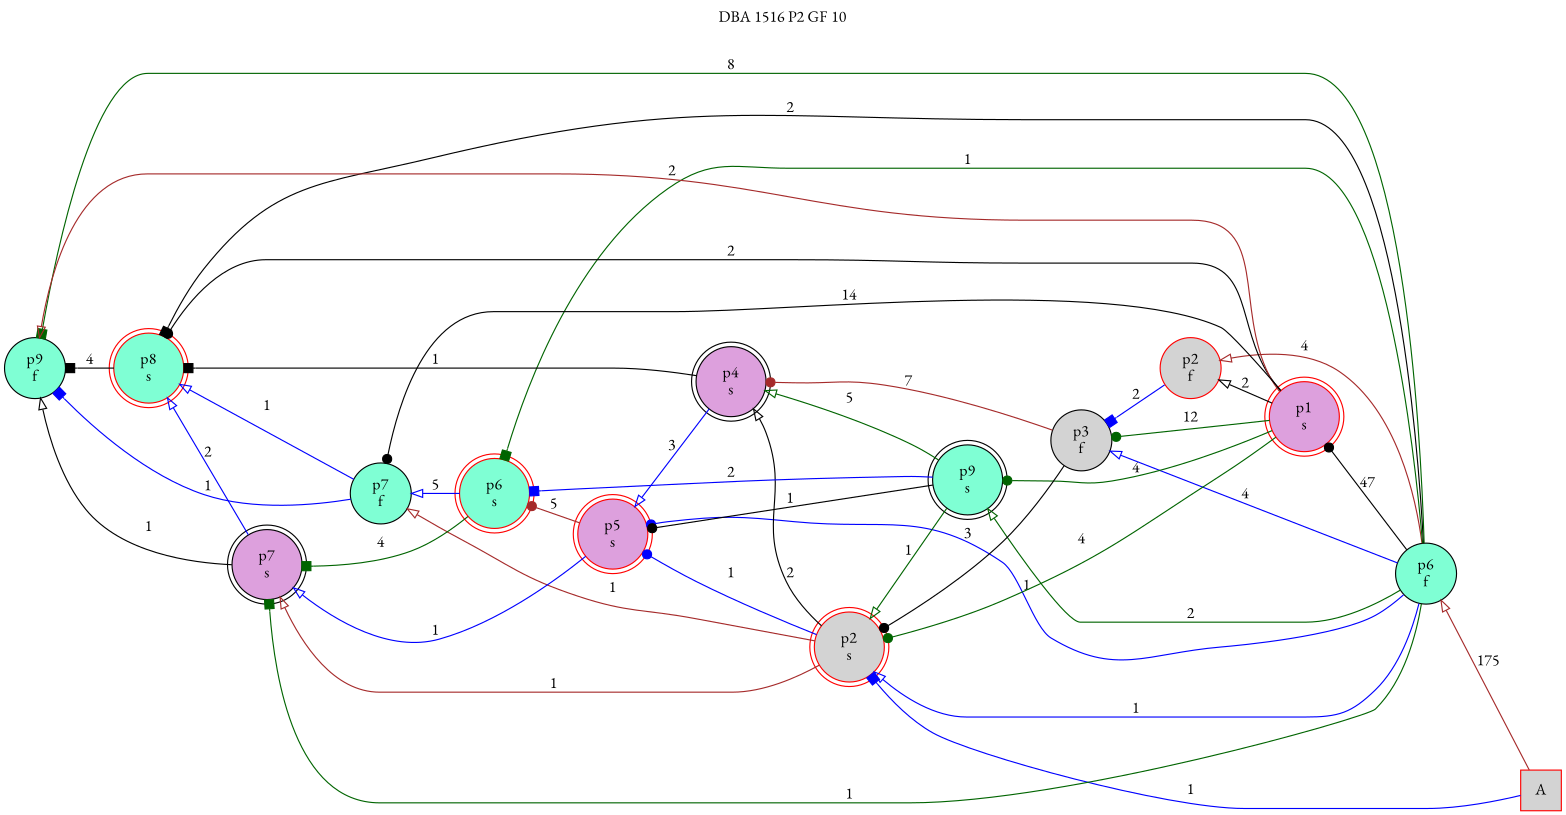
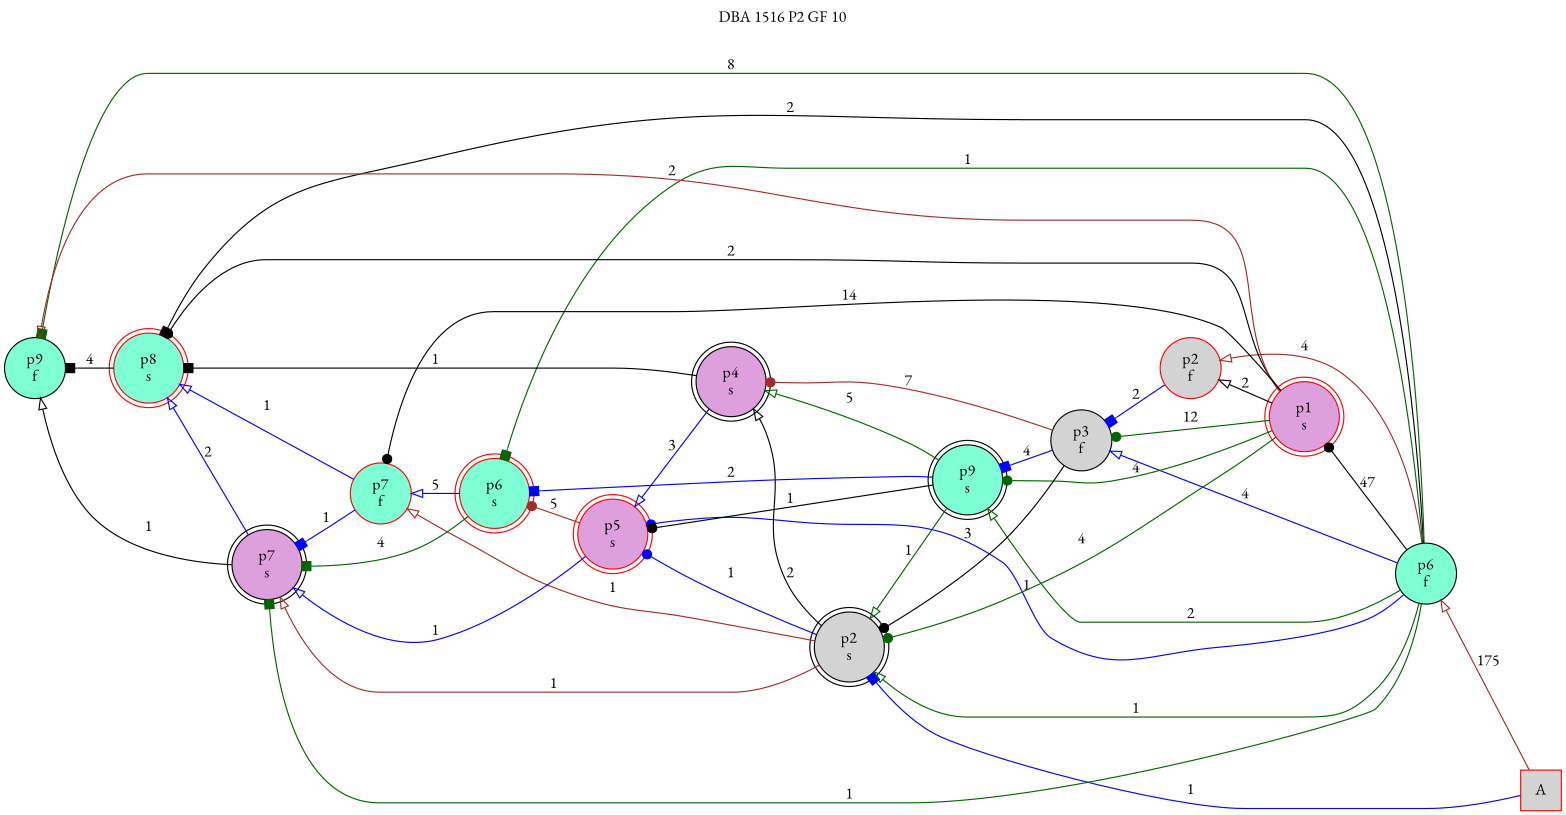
none -> (1032, 457)
(193, 490) -> (331, 525)
(381, 493) -> (381, 493)
(849, 647) -> (849, 647)
(1177, 717) -> (1177, 717)
